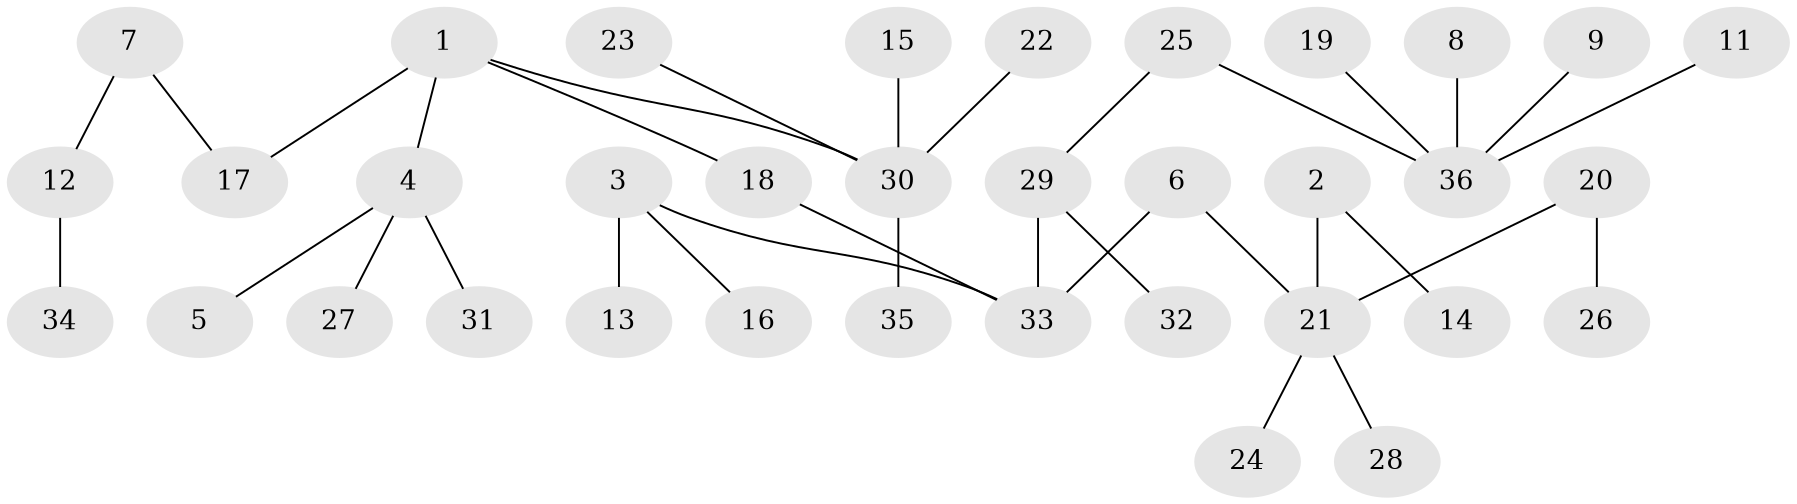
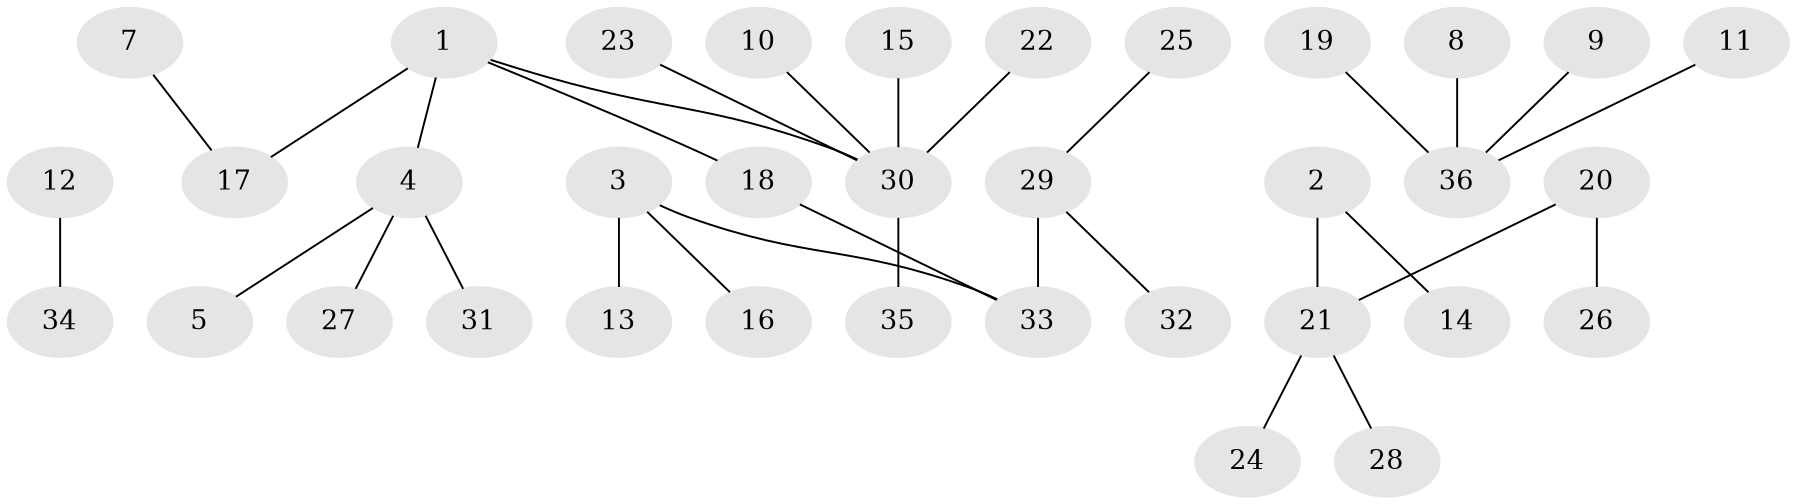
none -> (759, 43)
(1317, 112) -> none
(95, 113) -> none
(1178, 182) -> none
